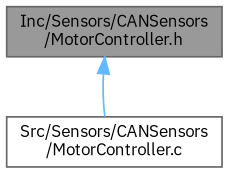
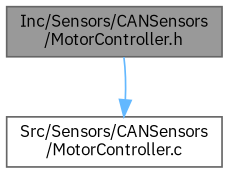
(103, 95) -> (125, 78)
